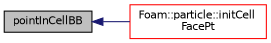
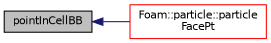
(198, 22) -> (198, 22)
